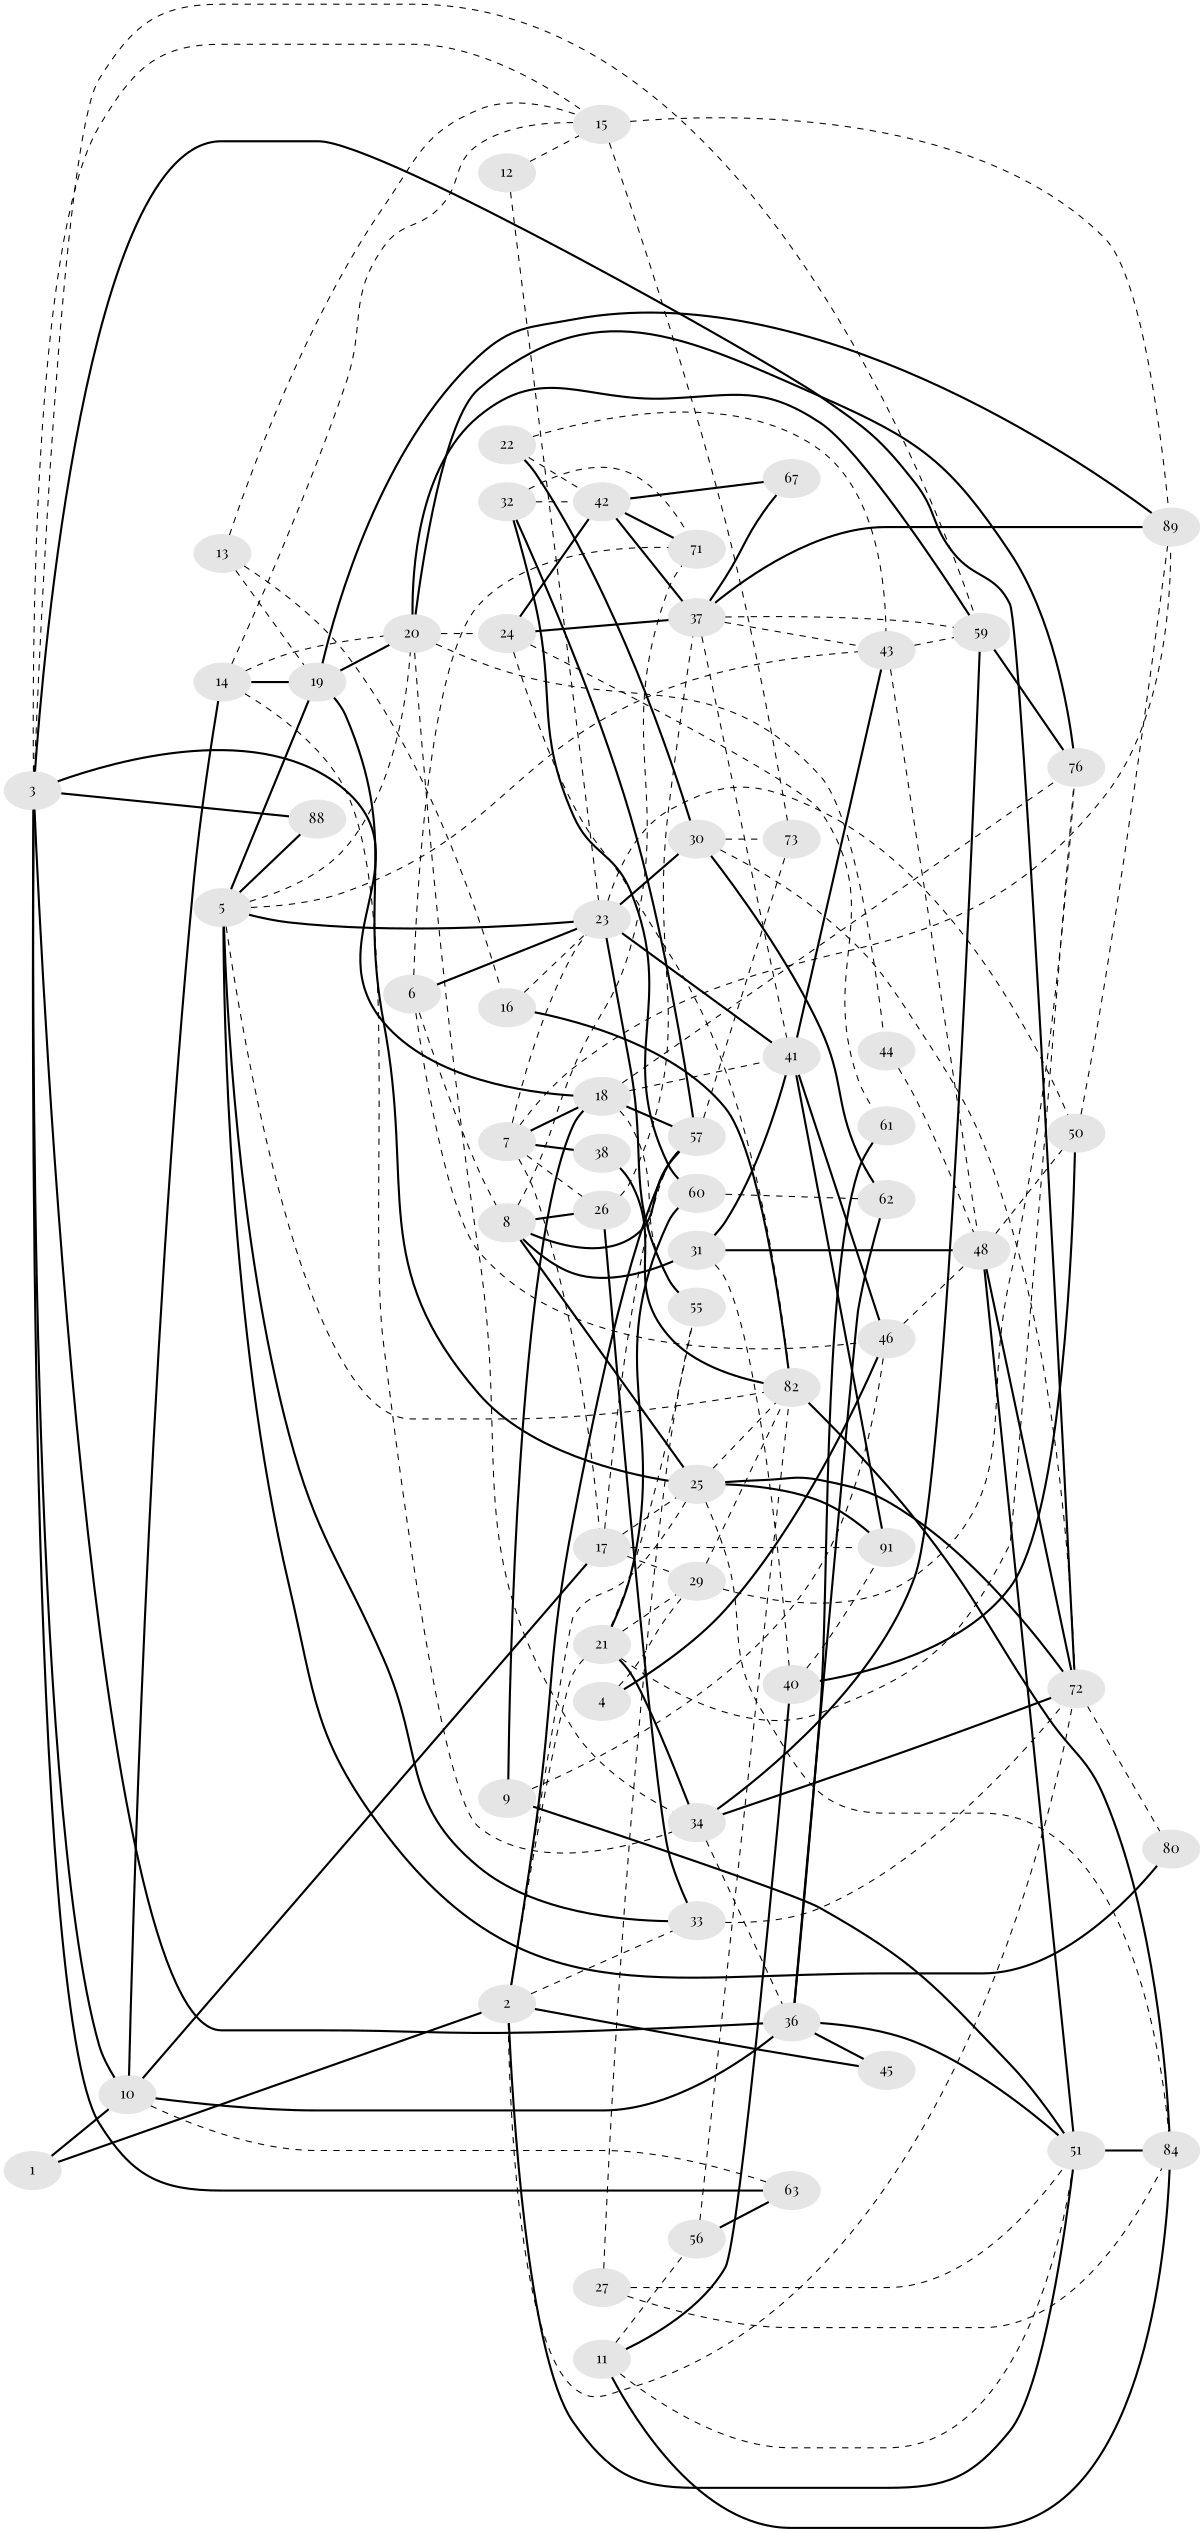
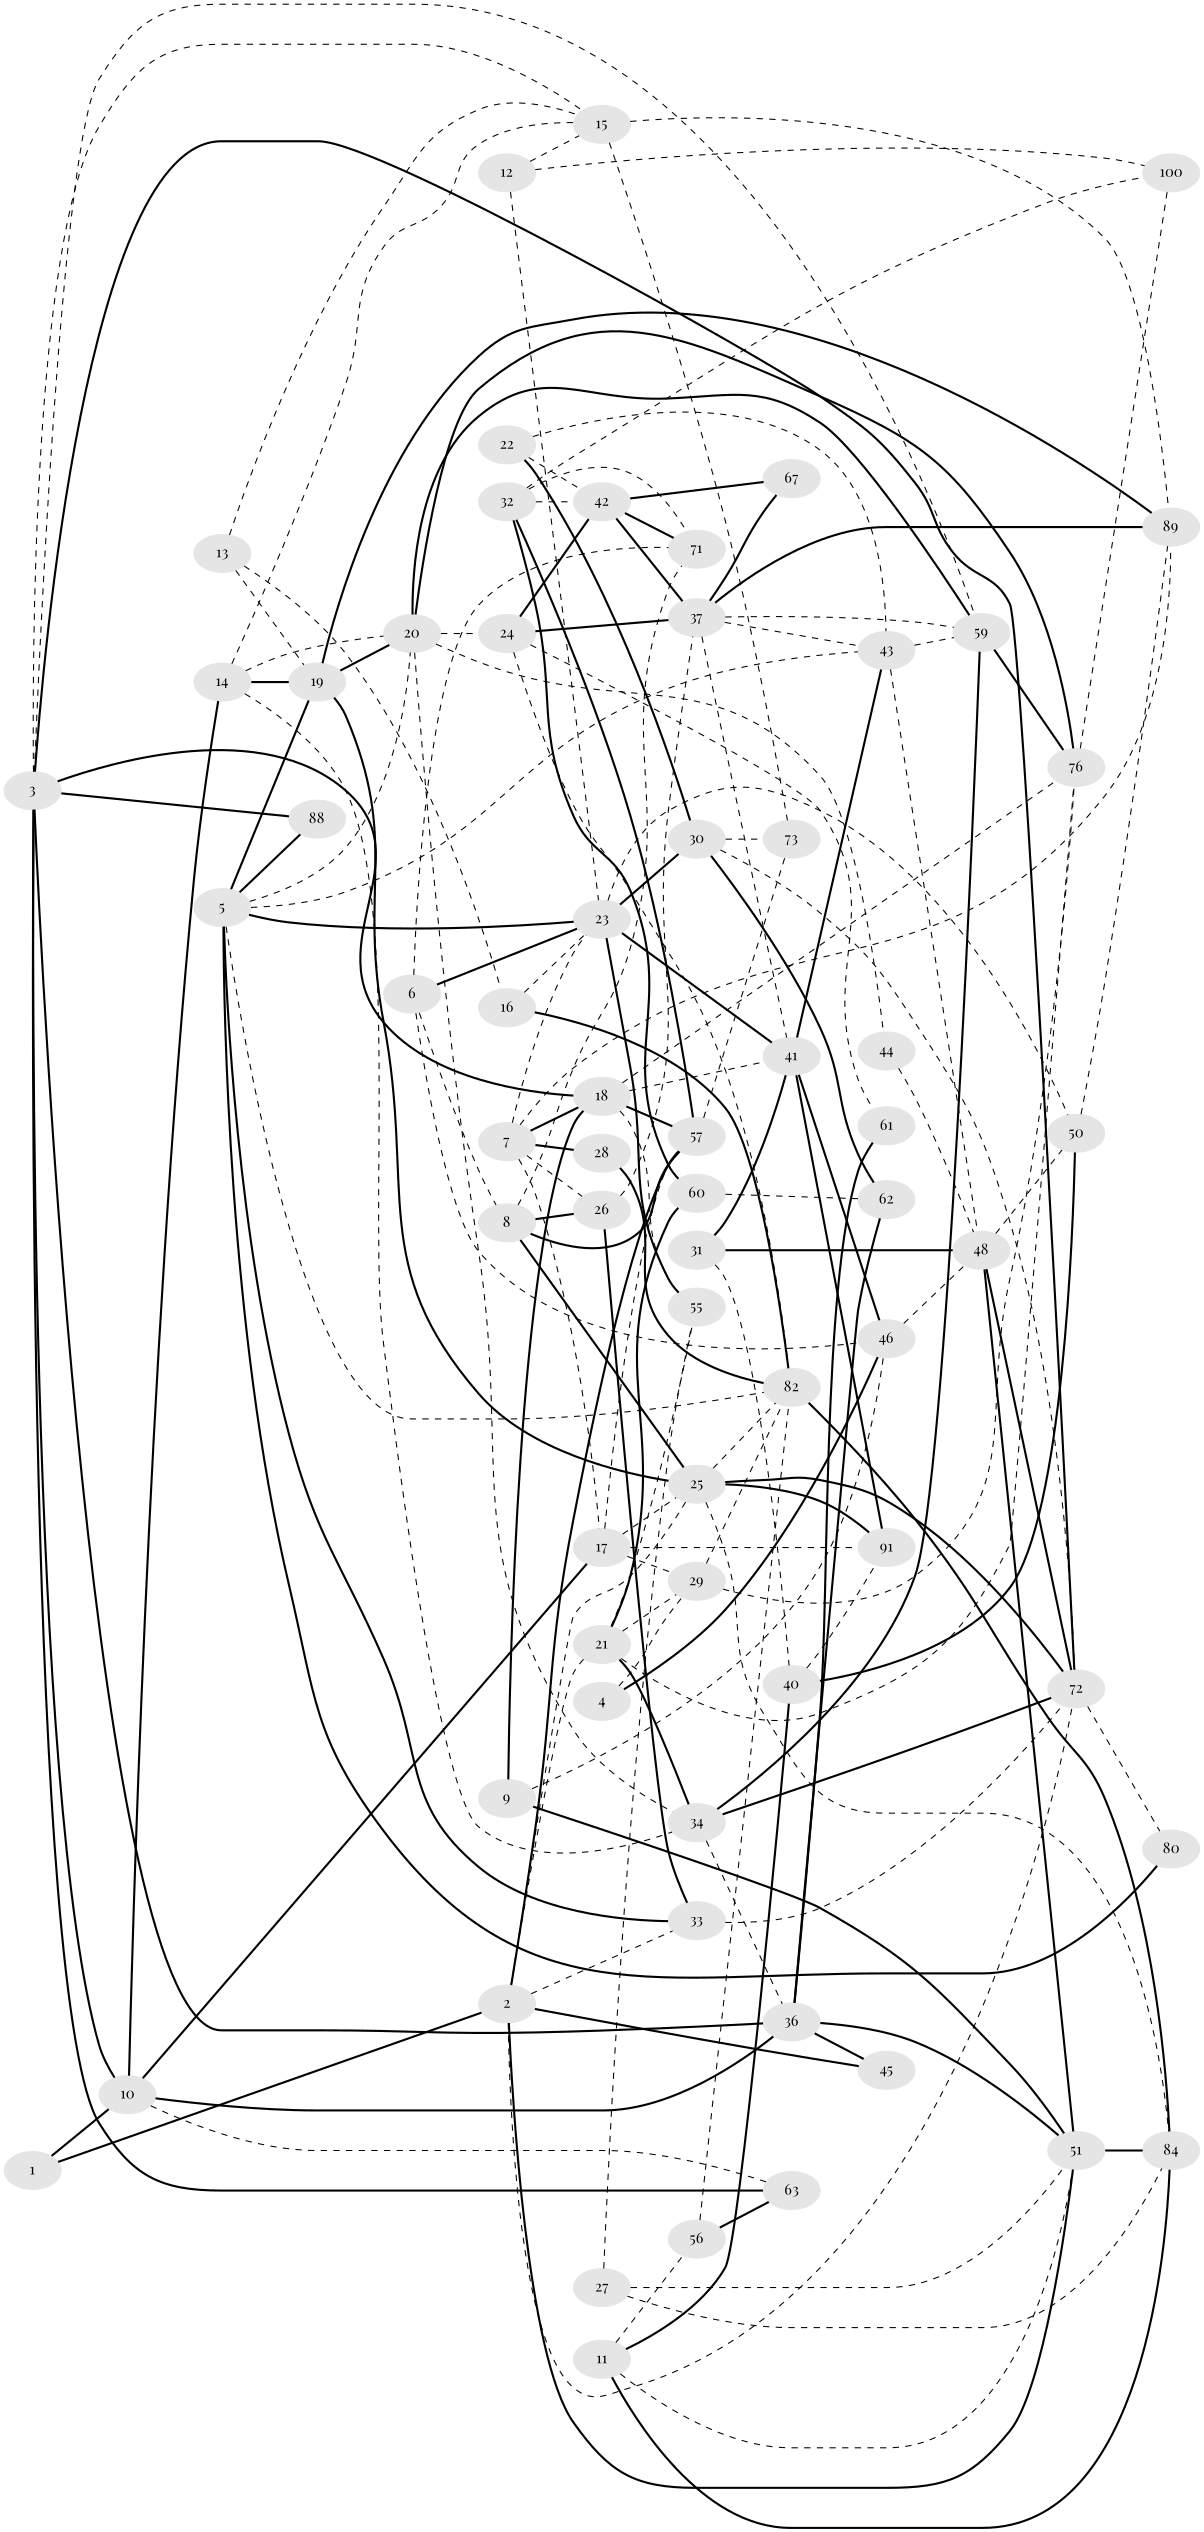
none -> (1171, 173)
(602, 1153) -> (602, 1153)
(594, 1277) -> none
